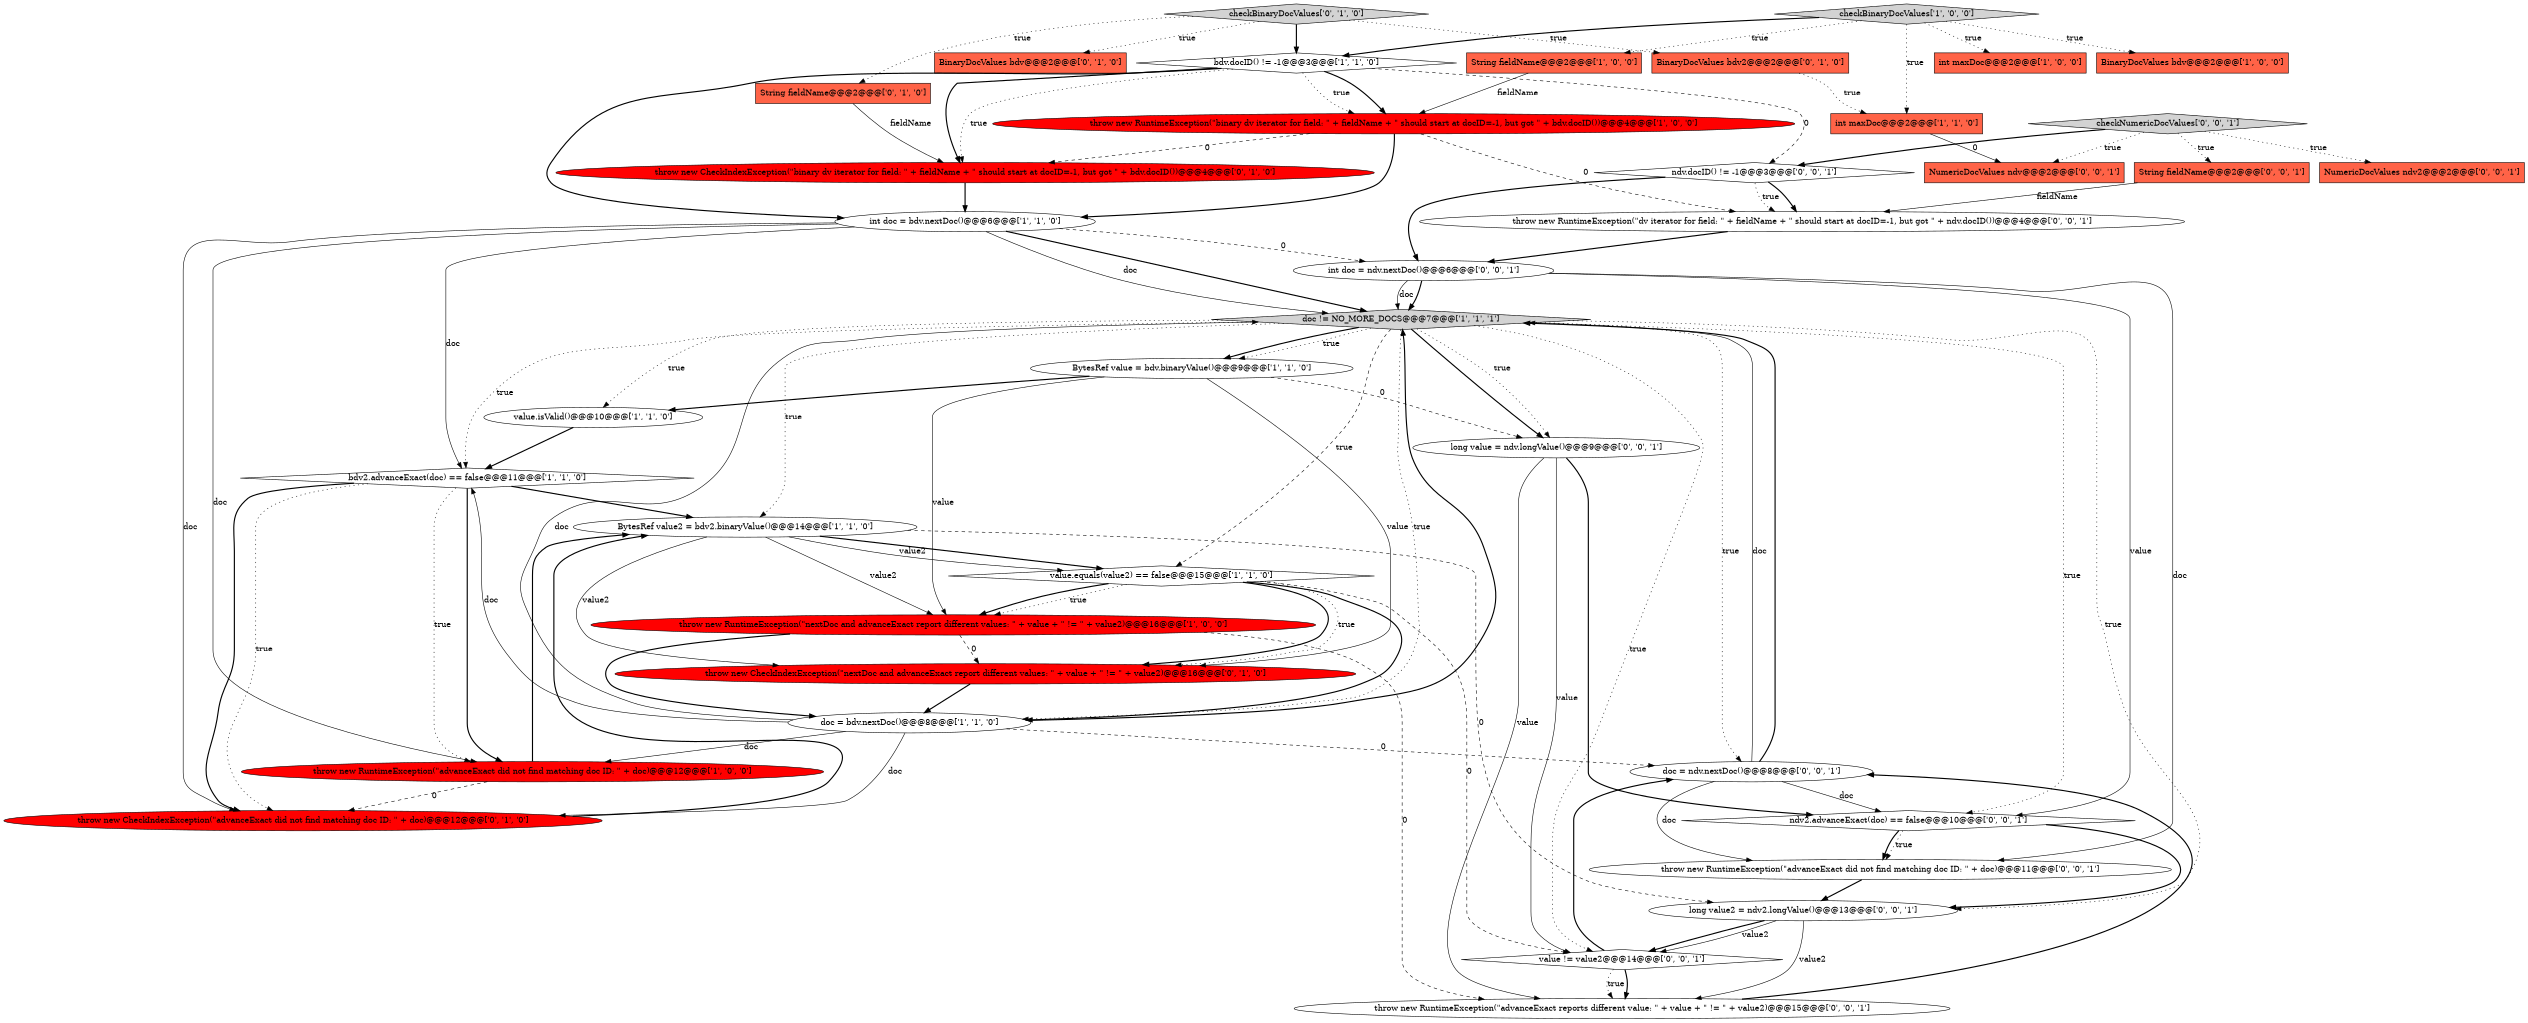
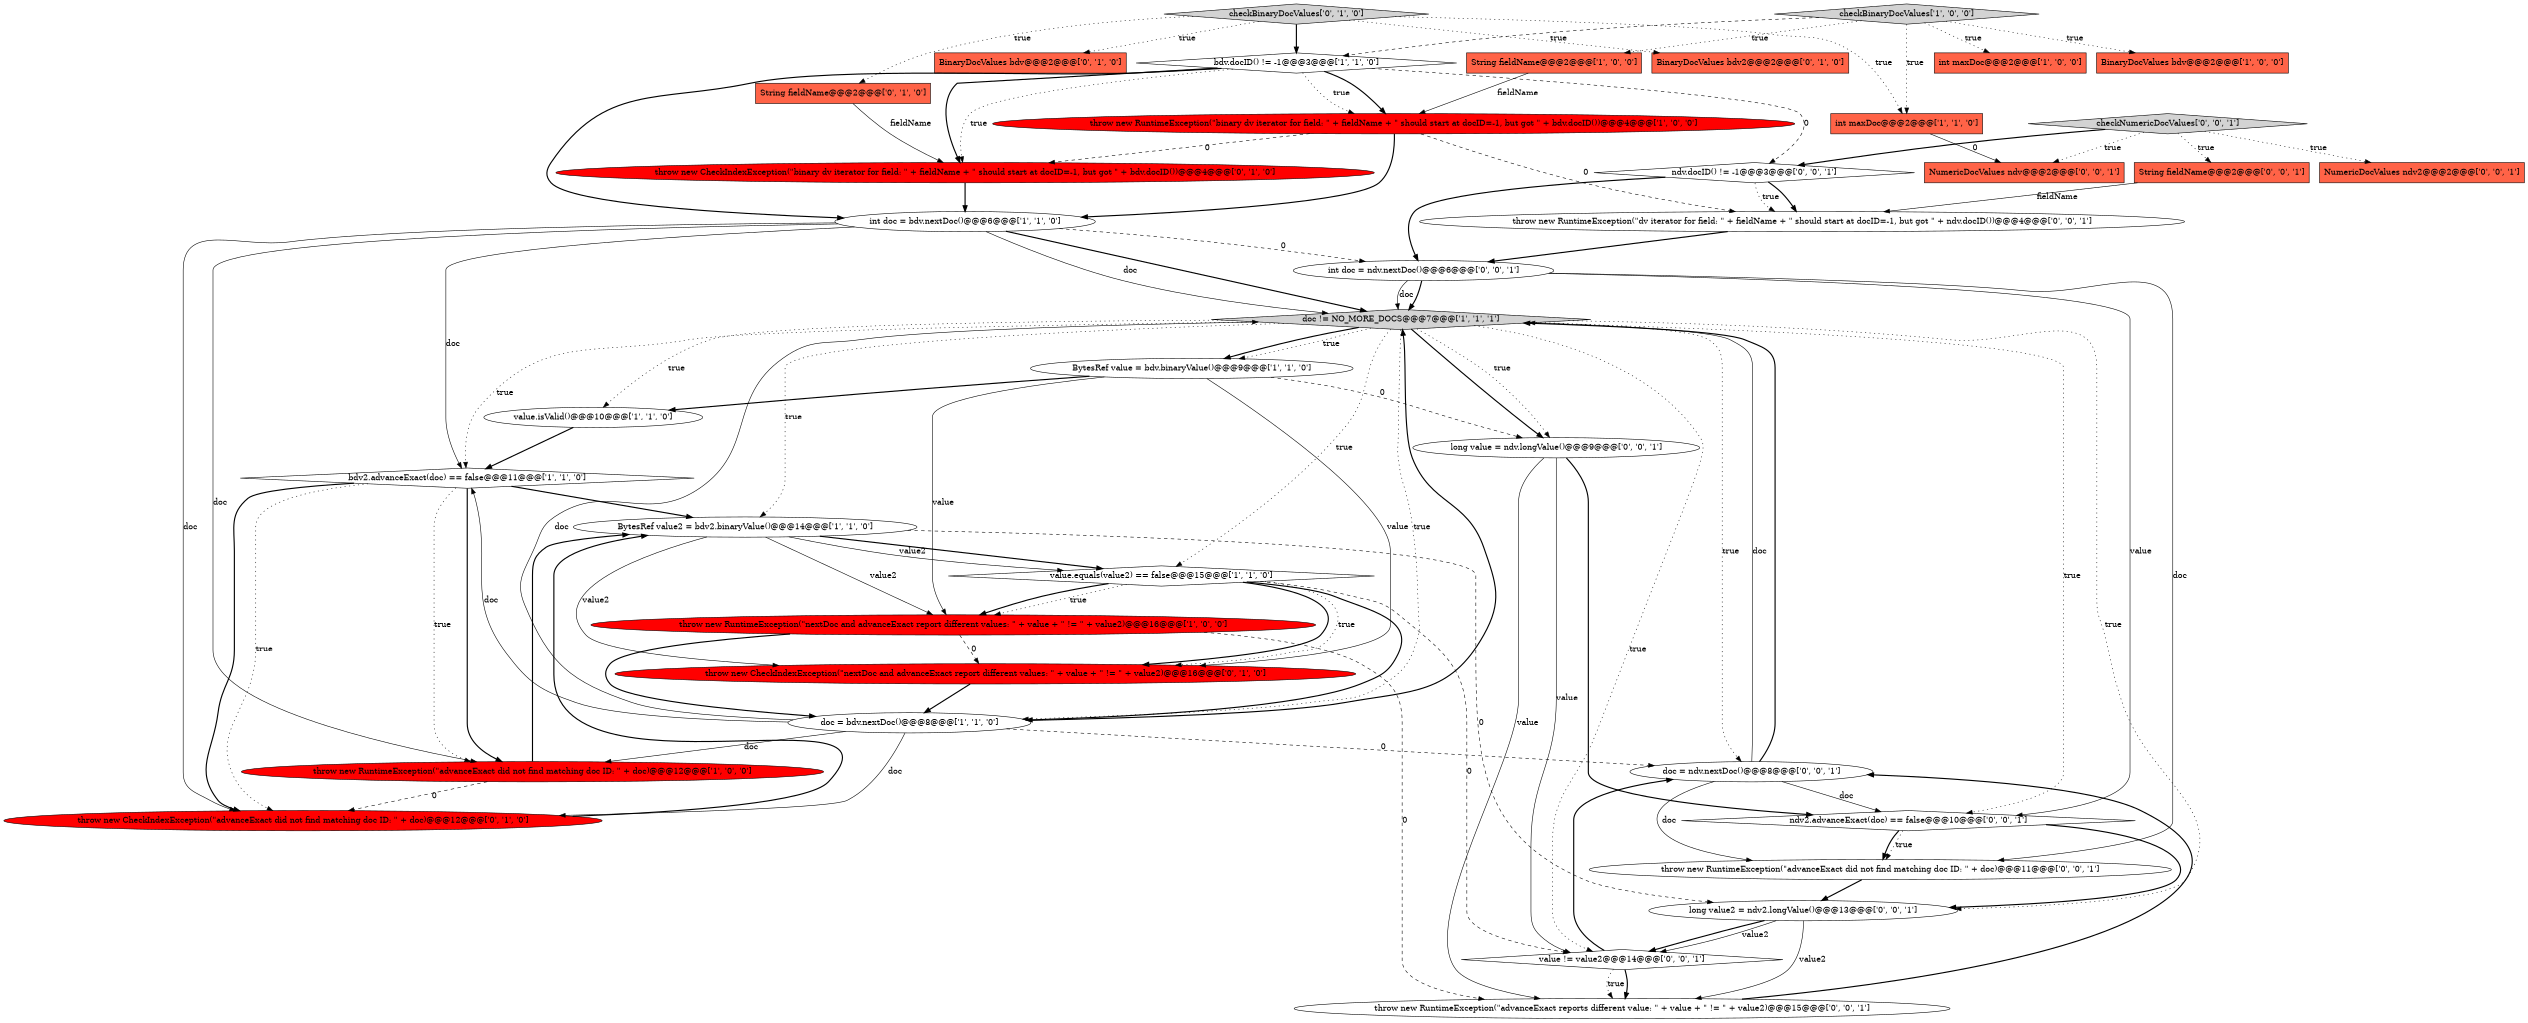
(1583, 30) -> (1583, 30)
(1831, 90) -> (1689, 27)
(1309, 465) -> (1309, 465)
